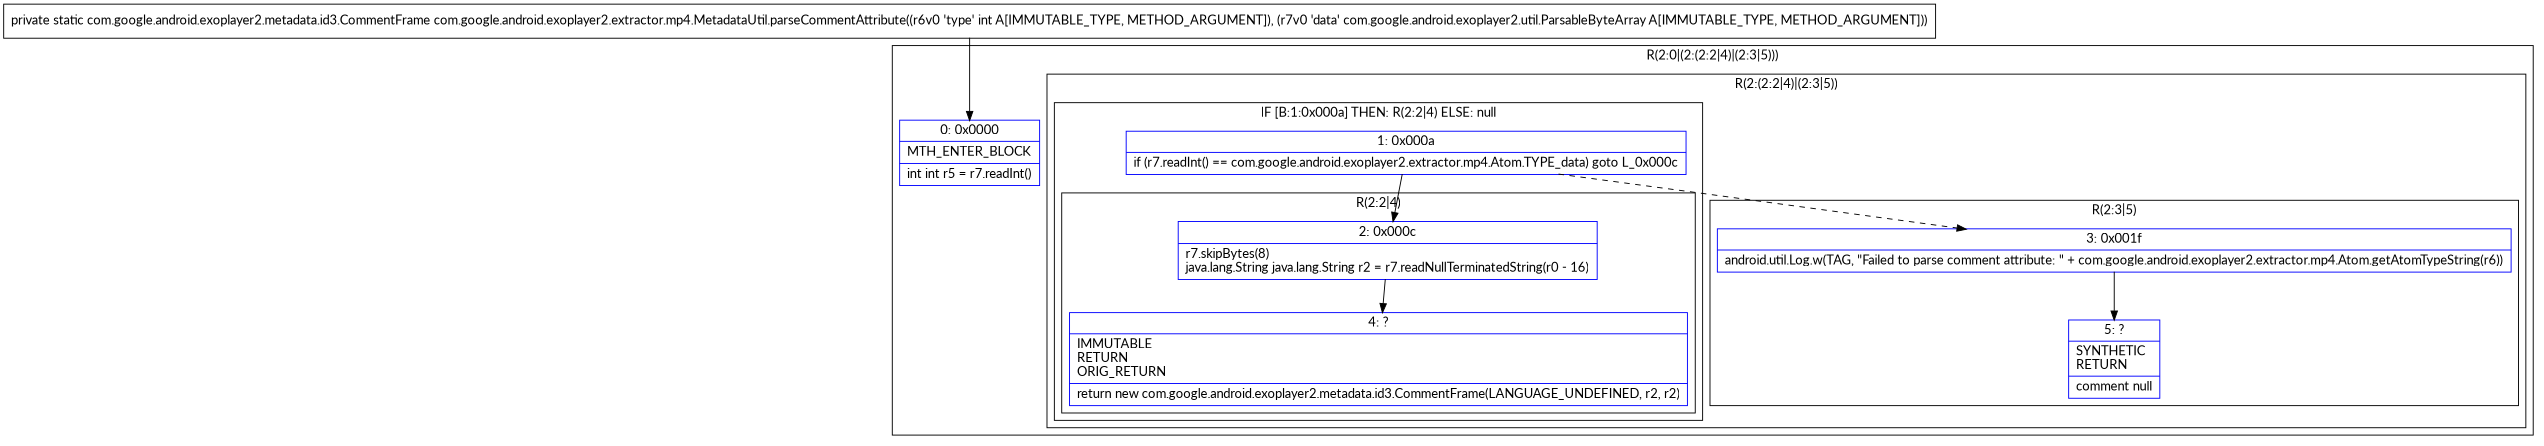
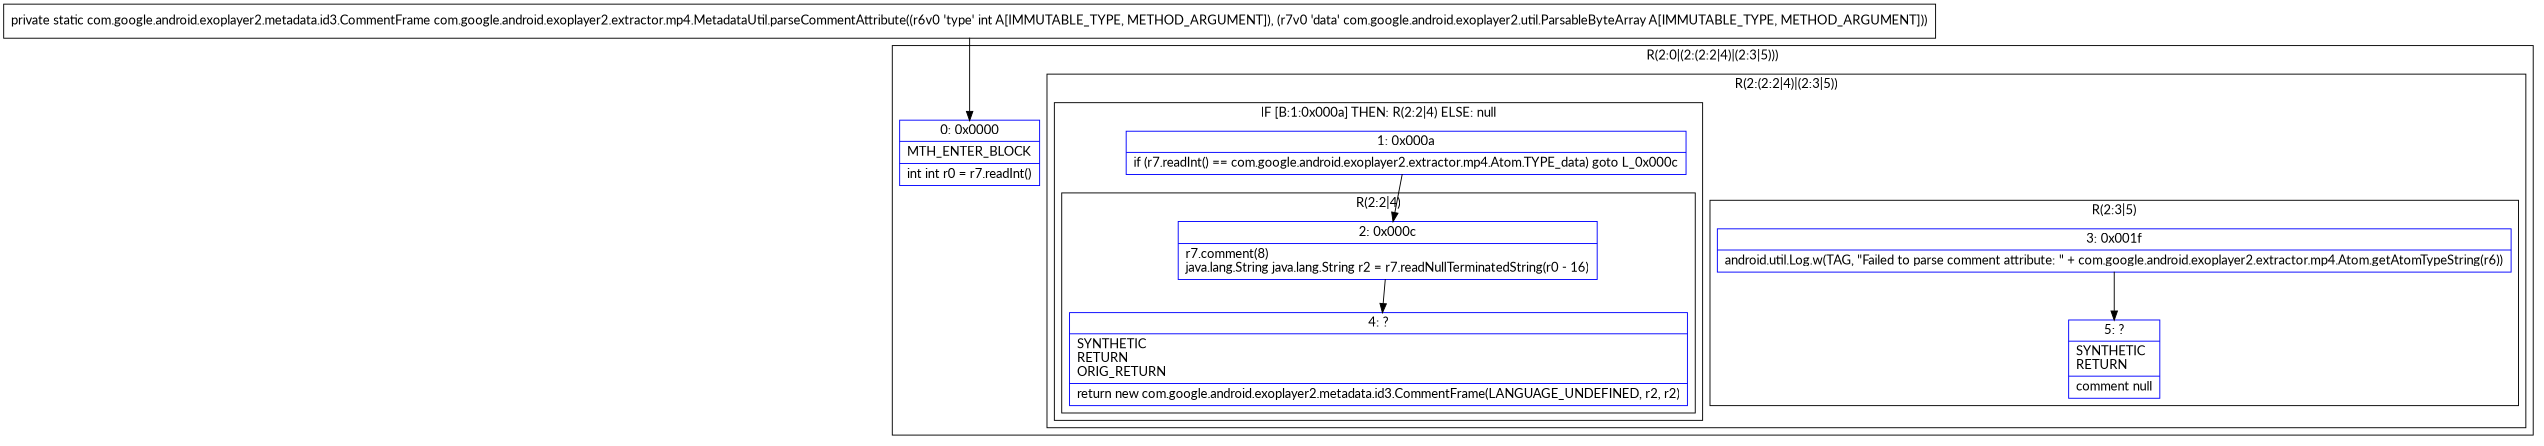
(970, 174) -> (970, 174)
(1798, 206) -> none
(1227, 254) -> (1227, 254)
(1115, 344) -> (1112, 344)
